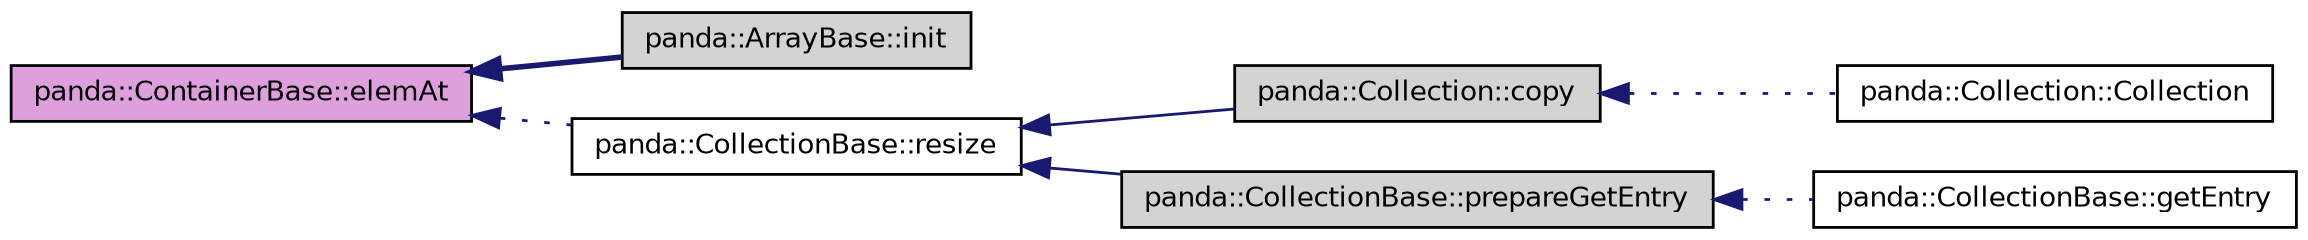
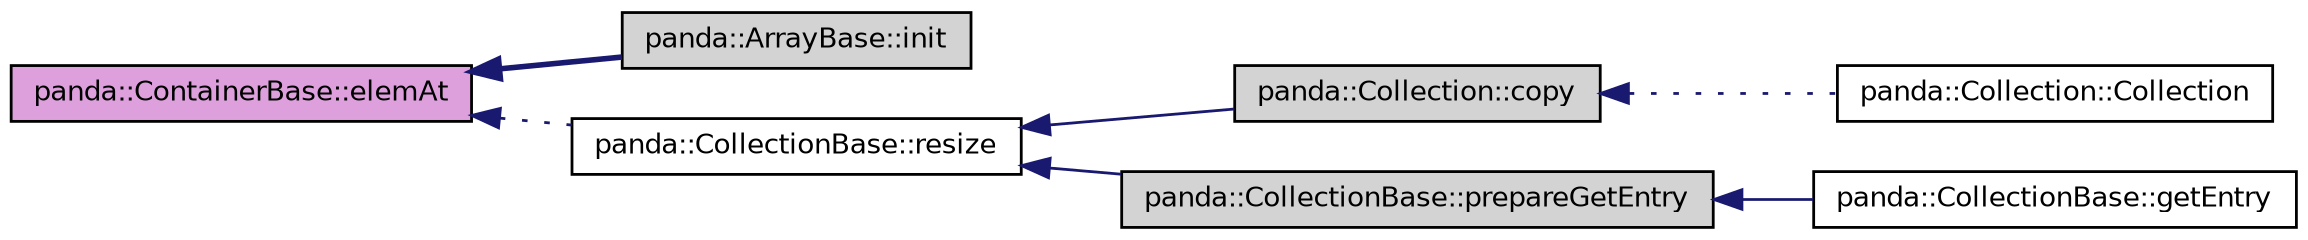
(1778, 200) -> (1778, 200)
